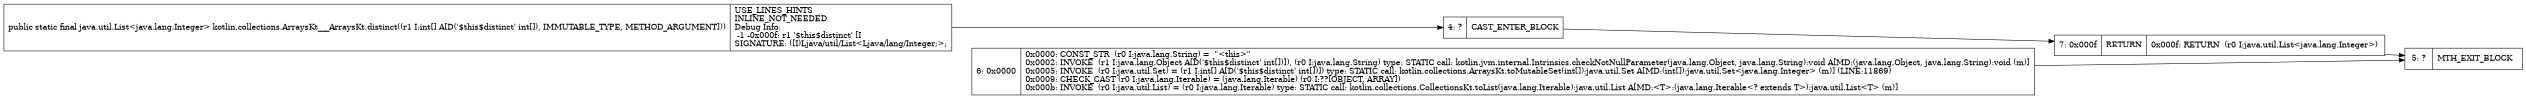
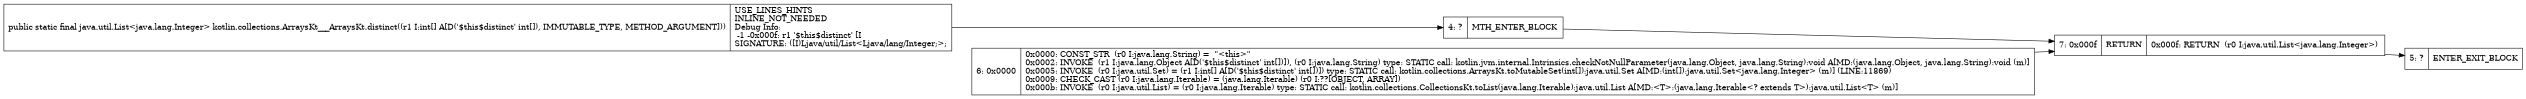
(1515, 27) -> (1515, 27)
(2475, 58) -> (2475, 58)
(2217, 63) -> (2042, 52)
